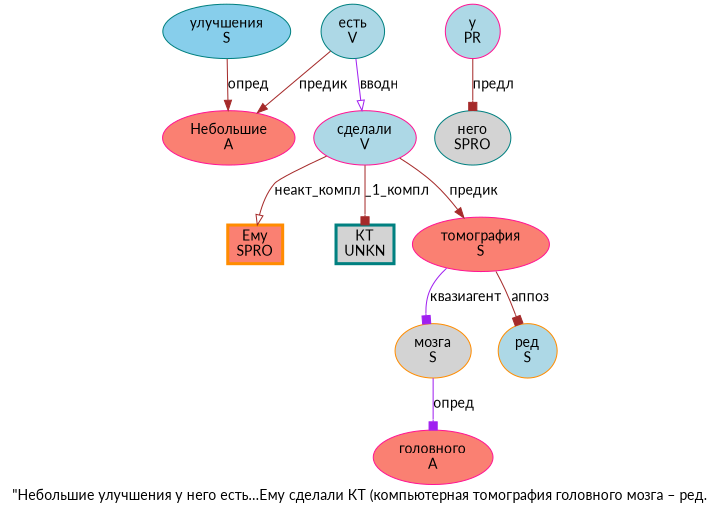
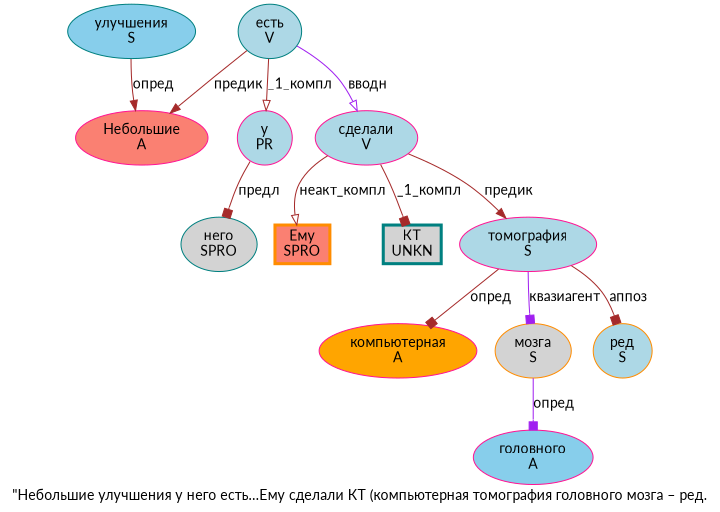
none -> (268, 79)
(481, 244) -> (528, 244)
none -> (398, 351)
(433, 457) -> (533, 457)
